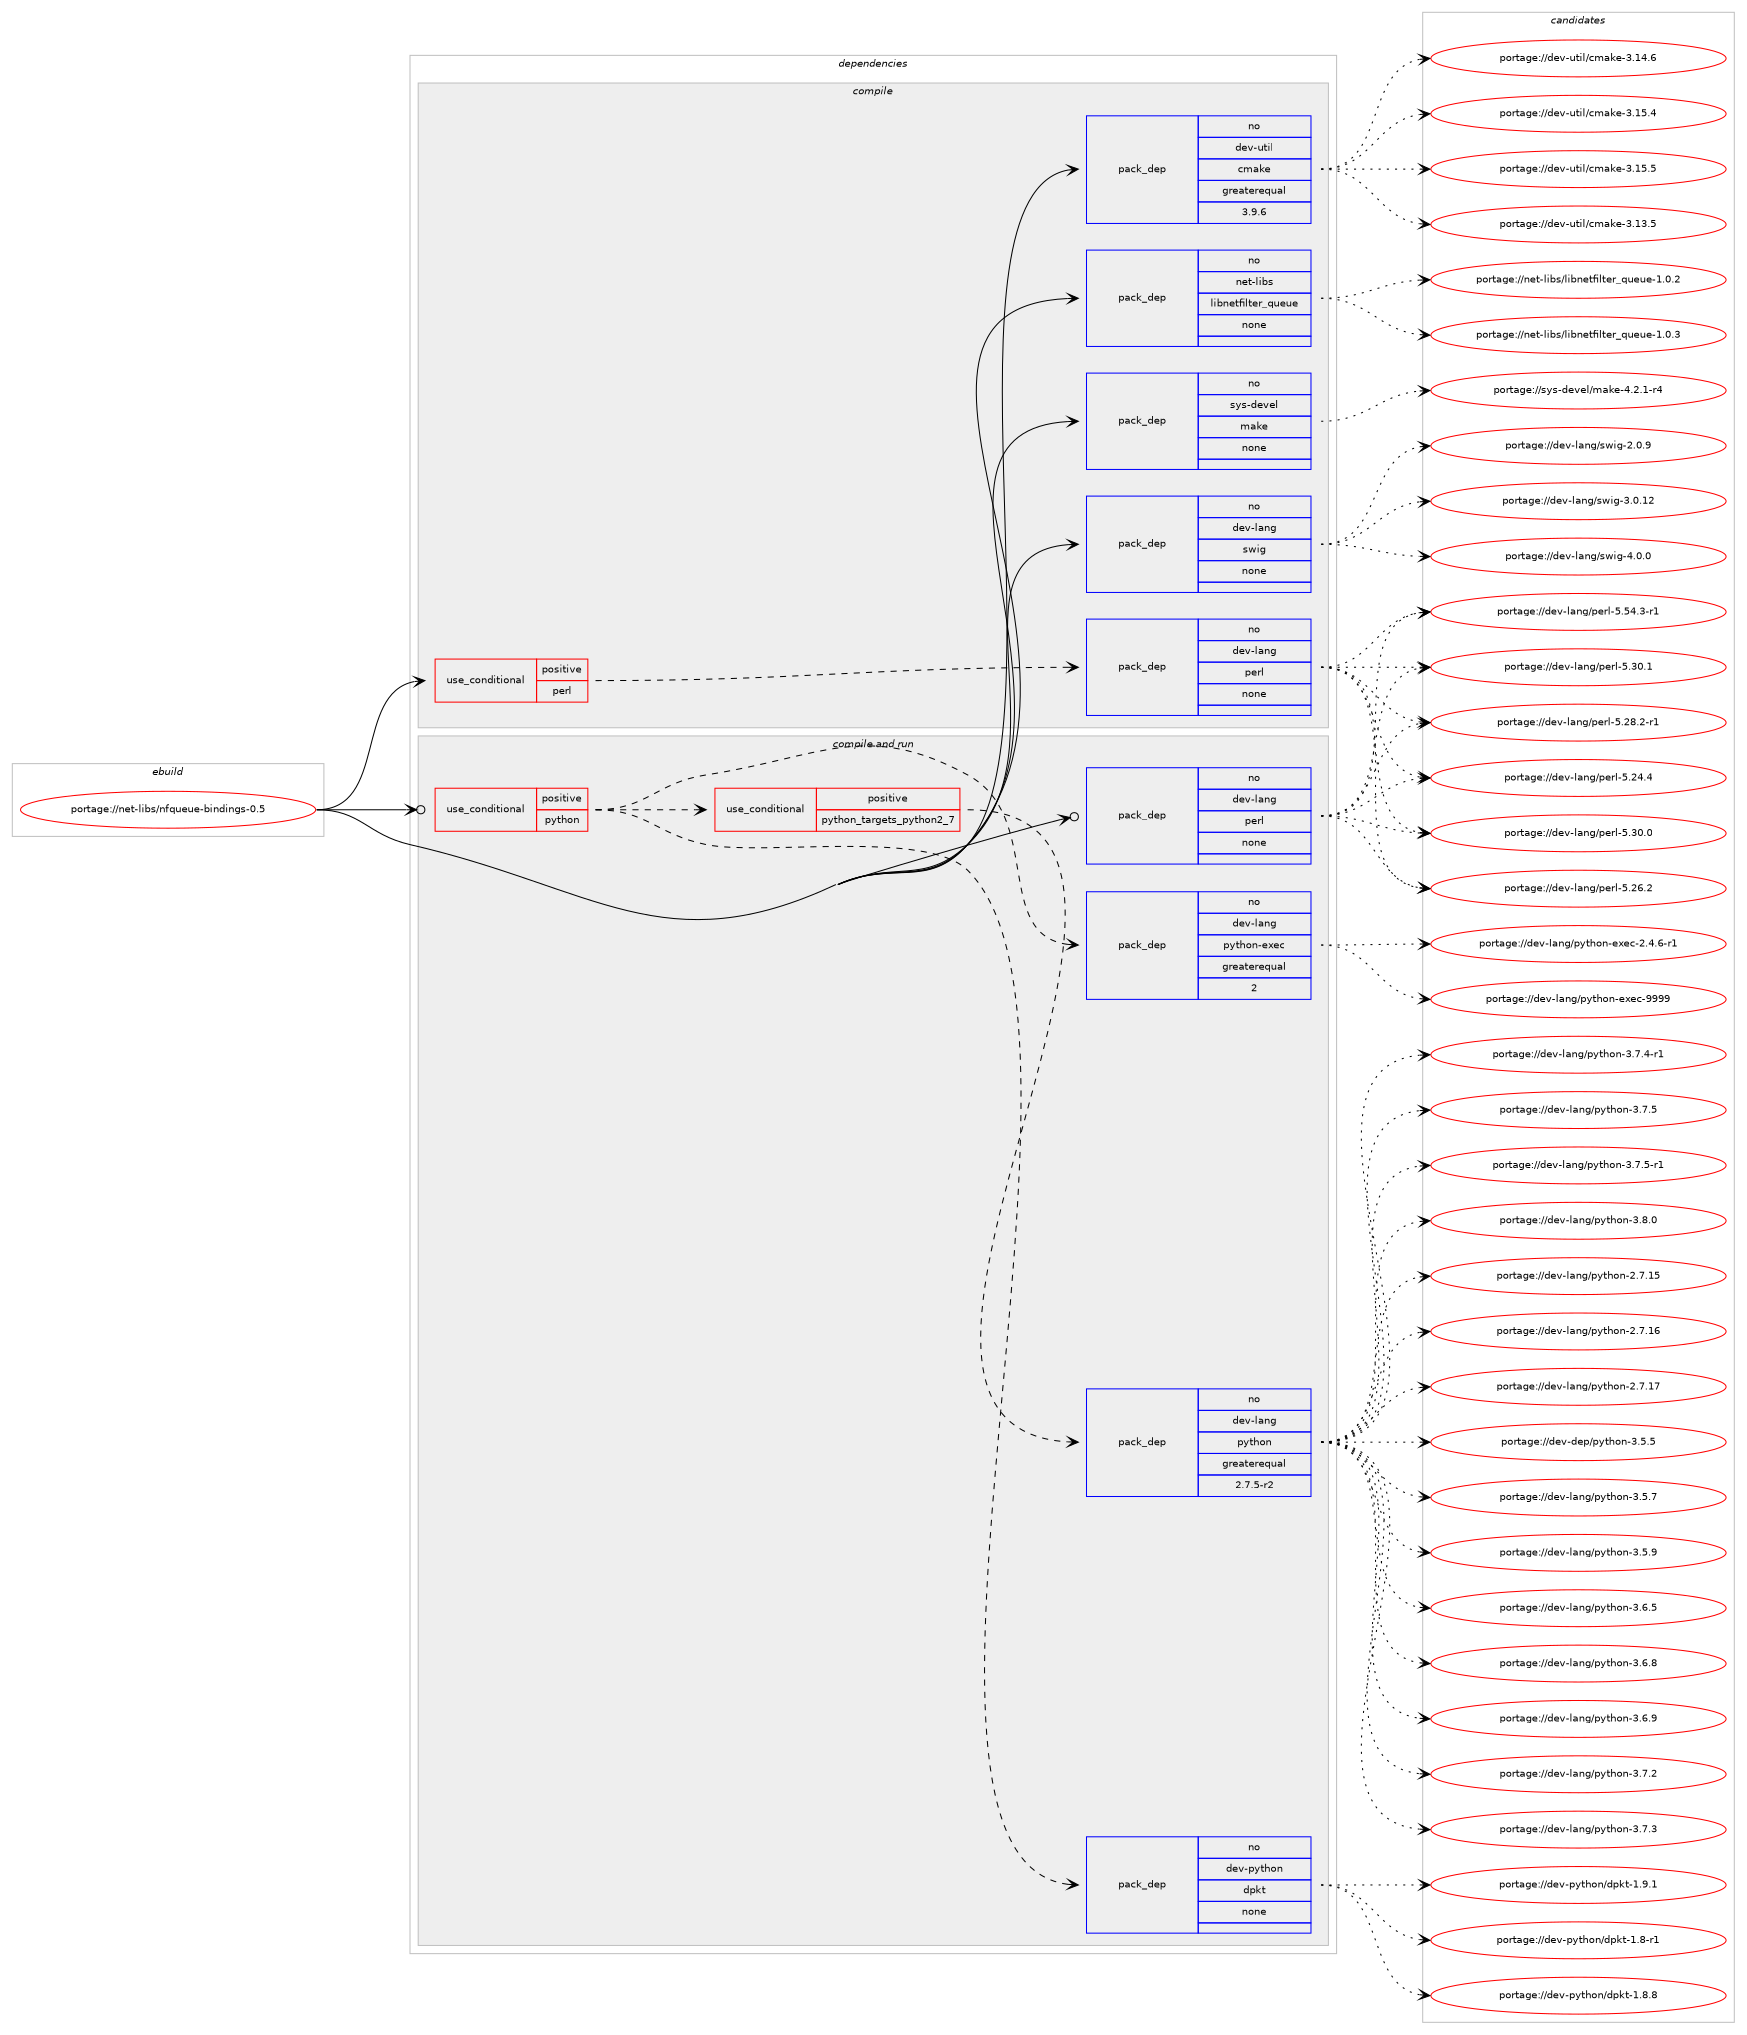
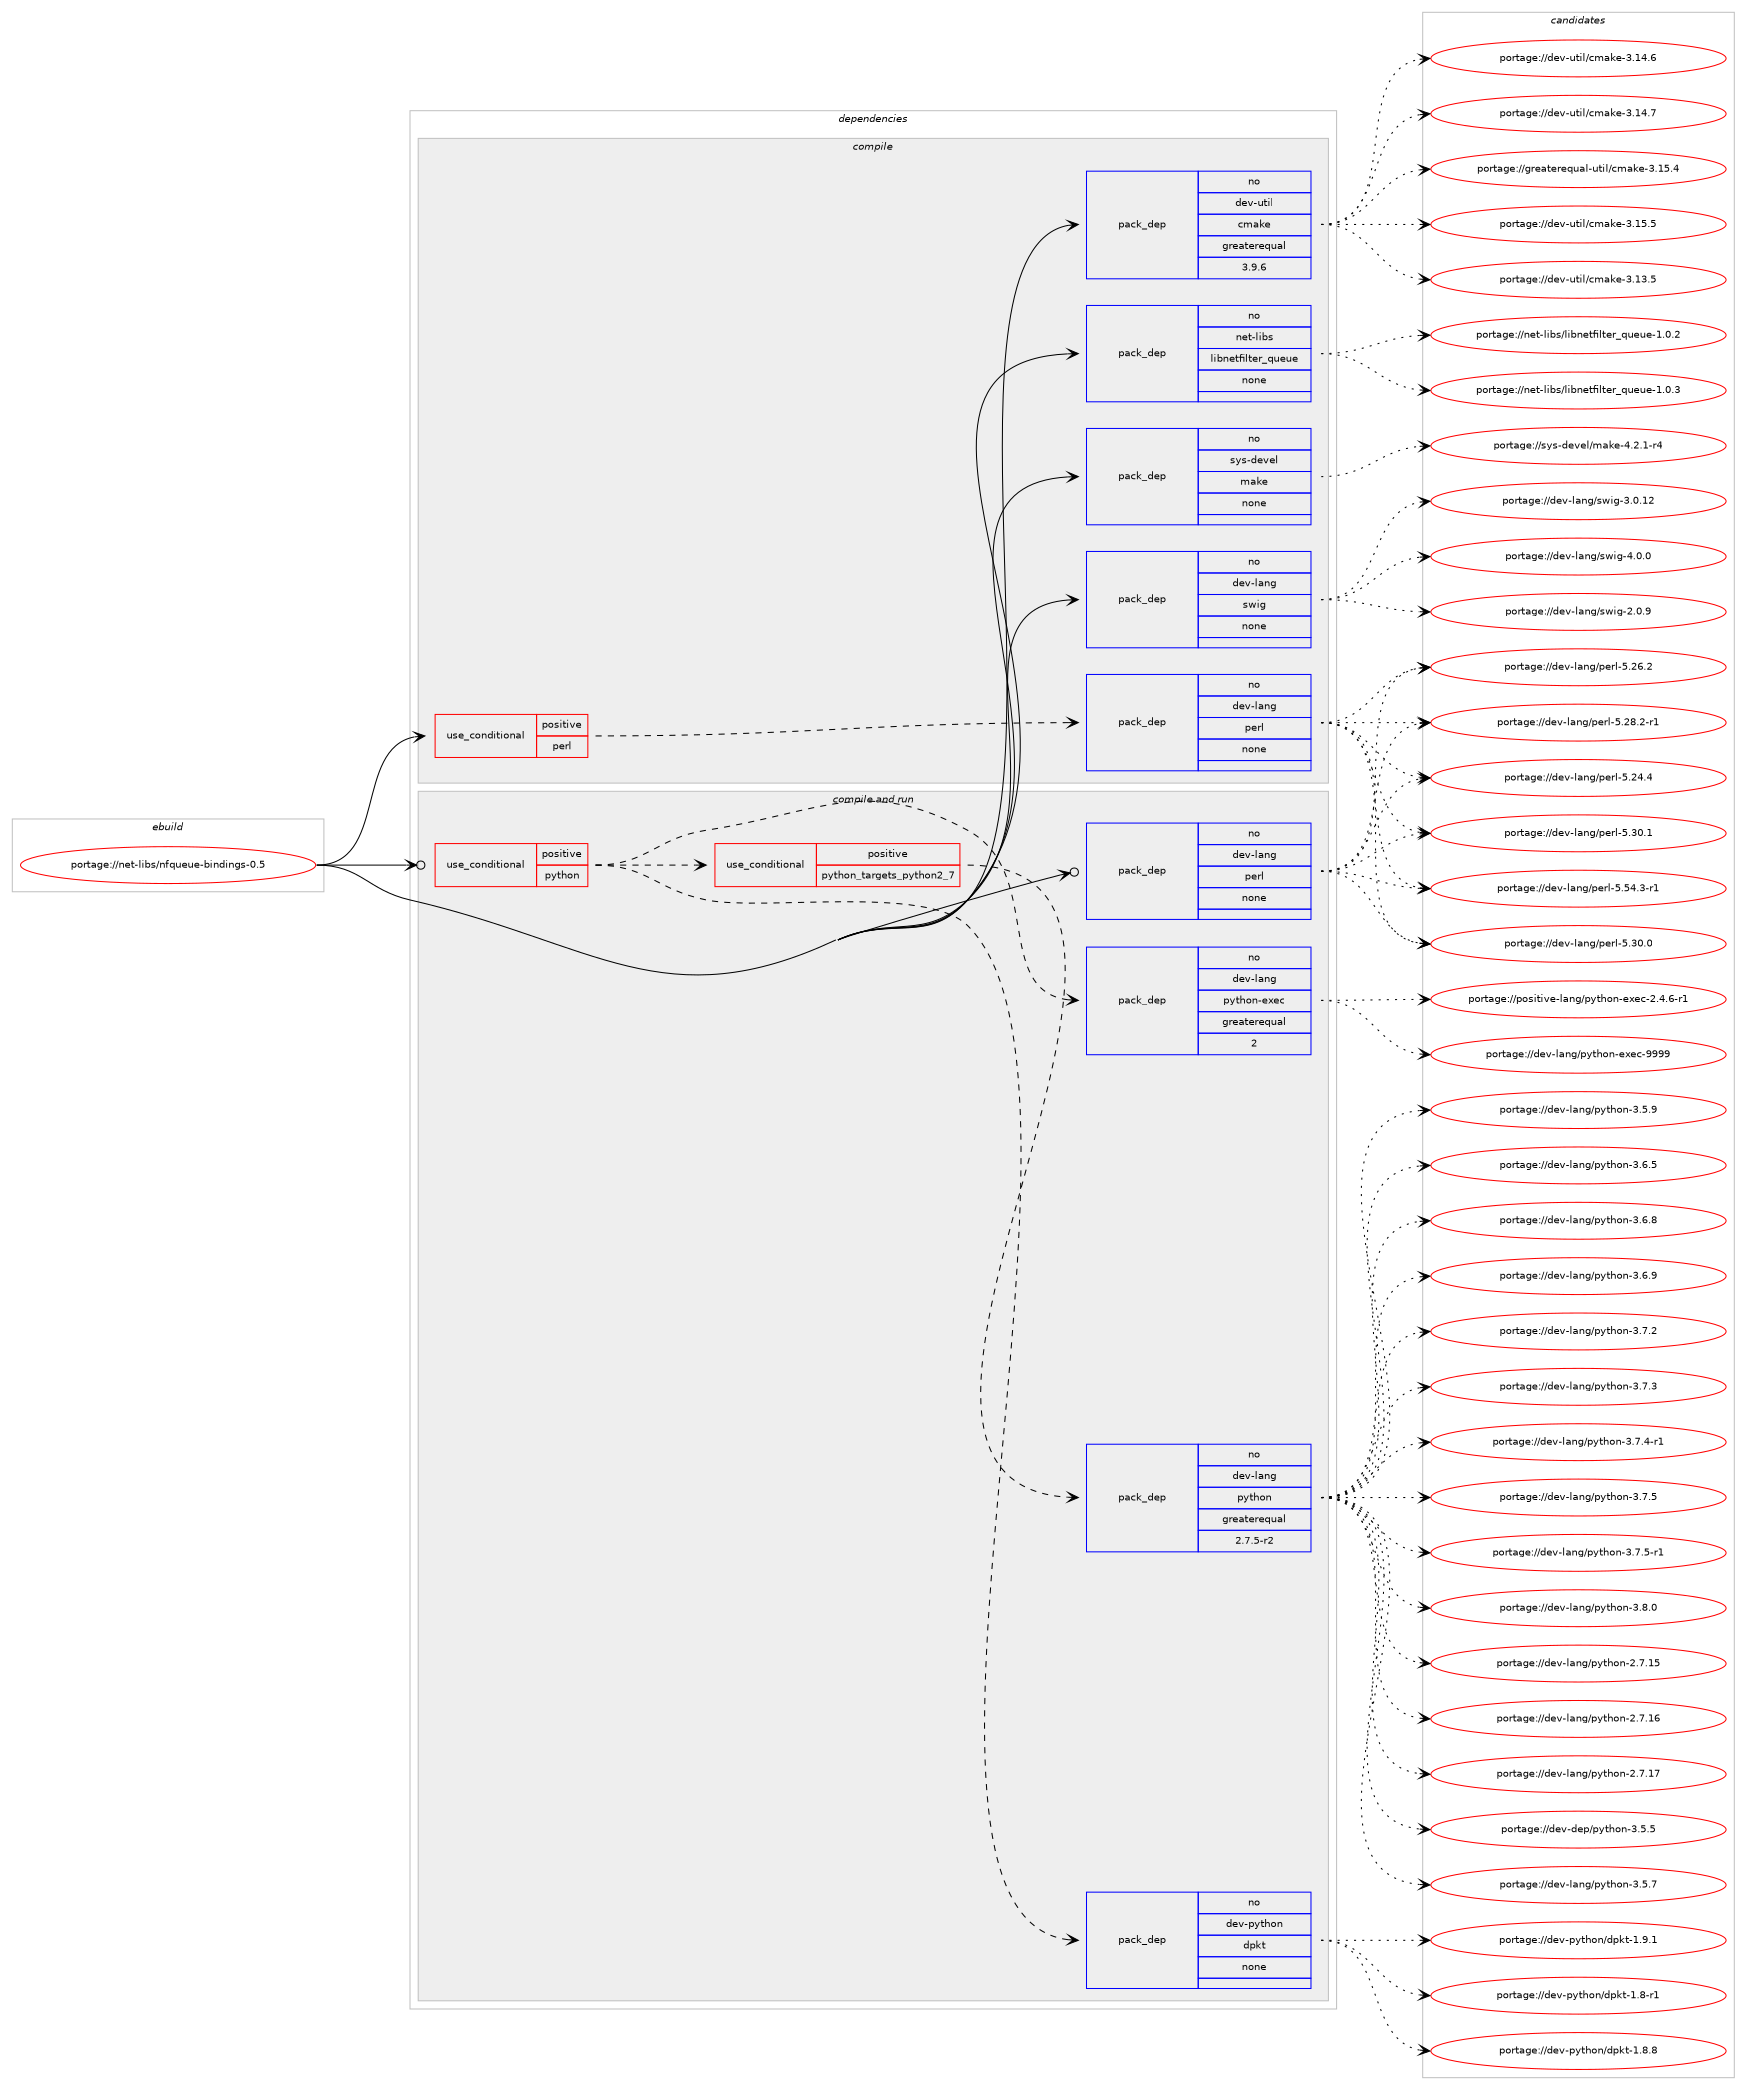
none -> (1578, 114)
(1578, 114) -> (1578, 169)
(1578, 944) -> (1578, 999)
